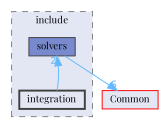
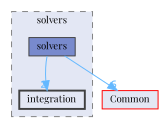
(52, 21) -> (52, 21)
(58, 78) -> (46, 68)
